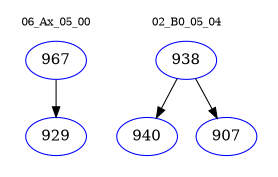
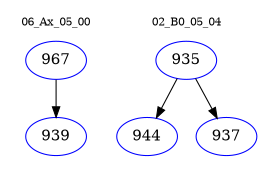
(186, 60) -> (186, 60)
(56, 137) -> (56, 137)
(147, 137) -> (147, 137)
(226, 137) -> (226, 137)
